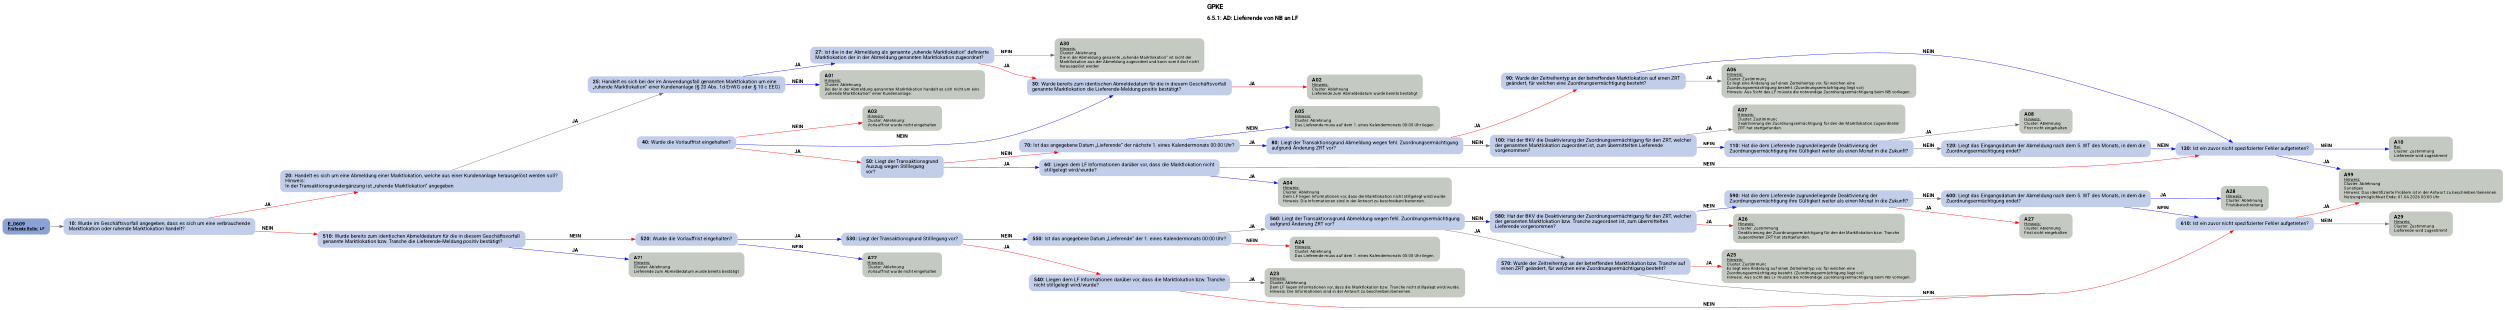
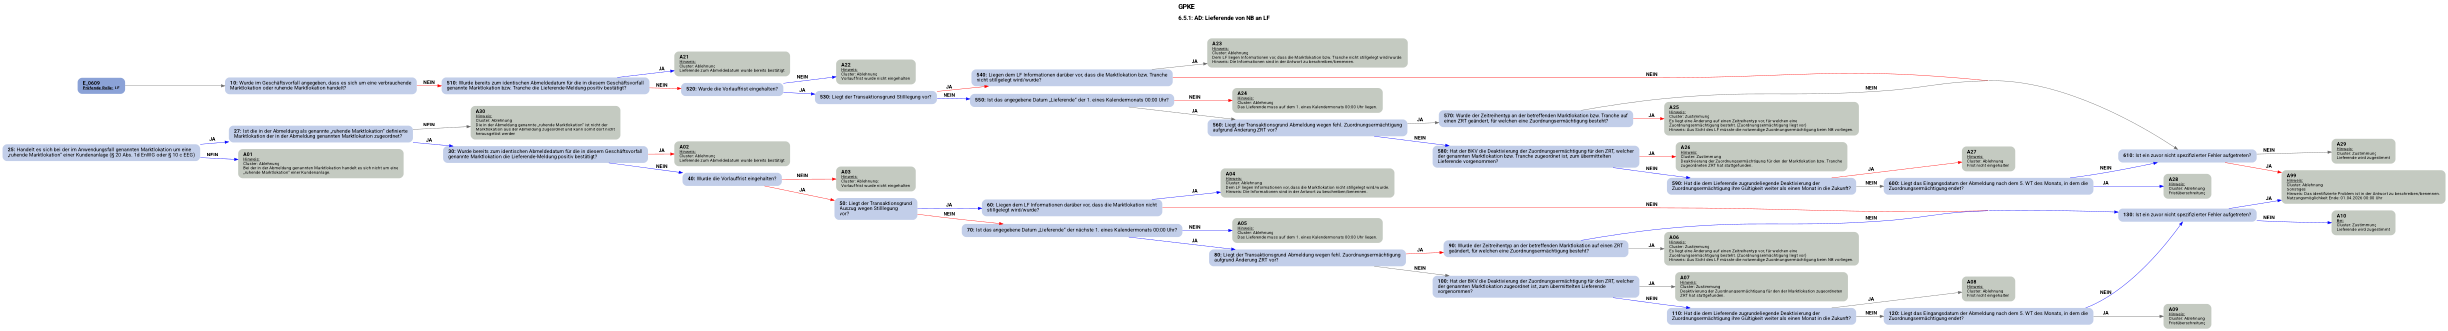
(1005, 71) -> (431, 144)
(927, 145) -> (644, 168)
(422, 181) -> none
none -> (2187, 316)
